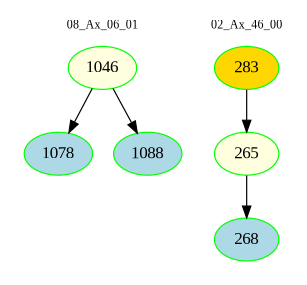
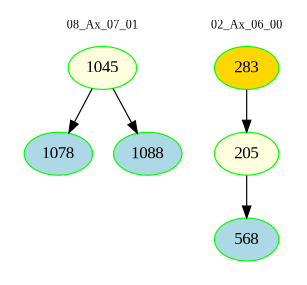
(103, 26) -> (103, 26)
(247, 26) -> (247, 26)
(102, 68) -> (102, 68)
(247, 154) -> (247, 154)
(247, 240) -> (247, 240)
